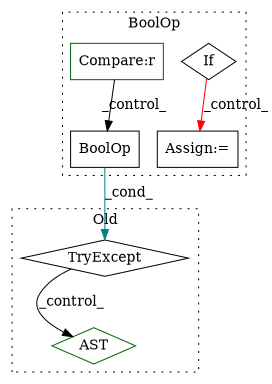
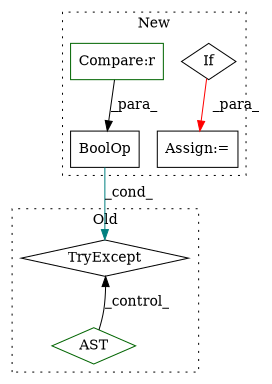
(154, 24) -> (154, 24)
(134, 105) -> (134, 105)
(236, 105) -> (236, 105)
(38, 298) -> (104, 309)
